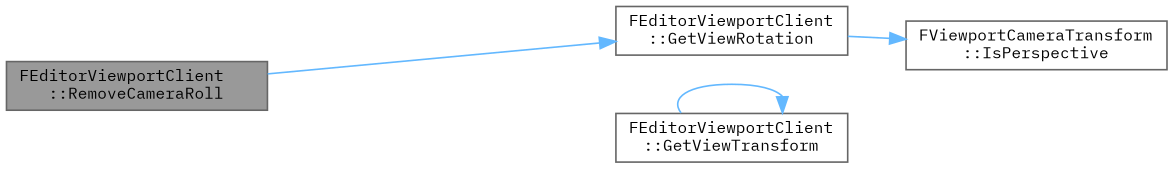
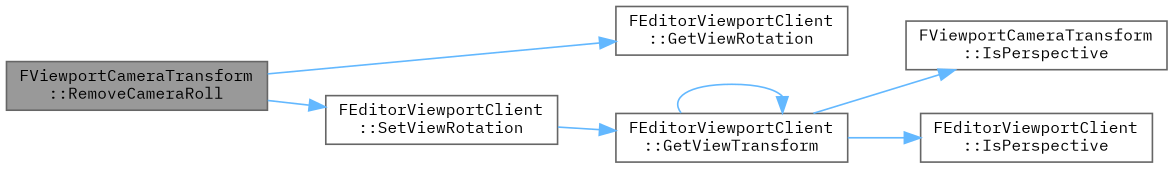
(869, 37) -> (876, 94)
(137, 86) -> (137, 86)
none -> (442, 120)
none -> (1037, 138)
